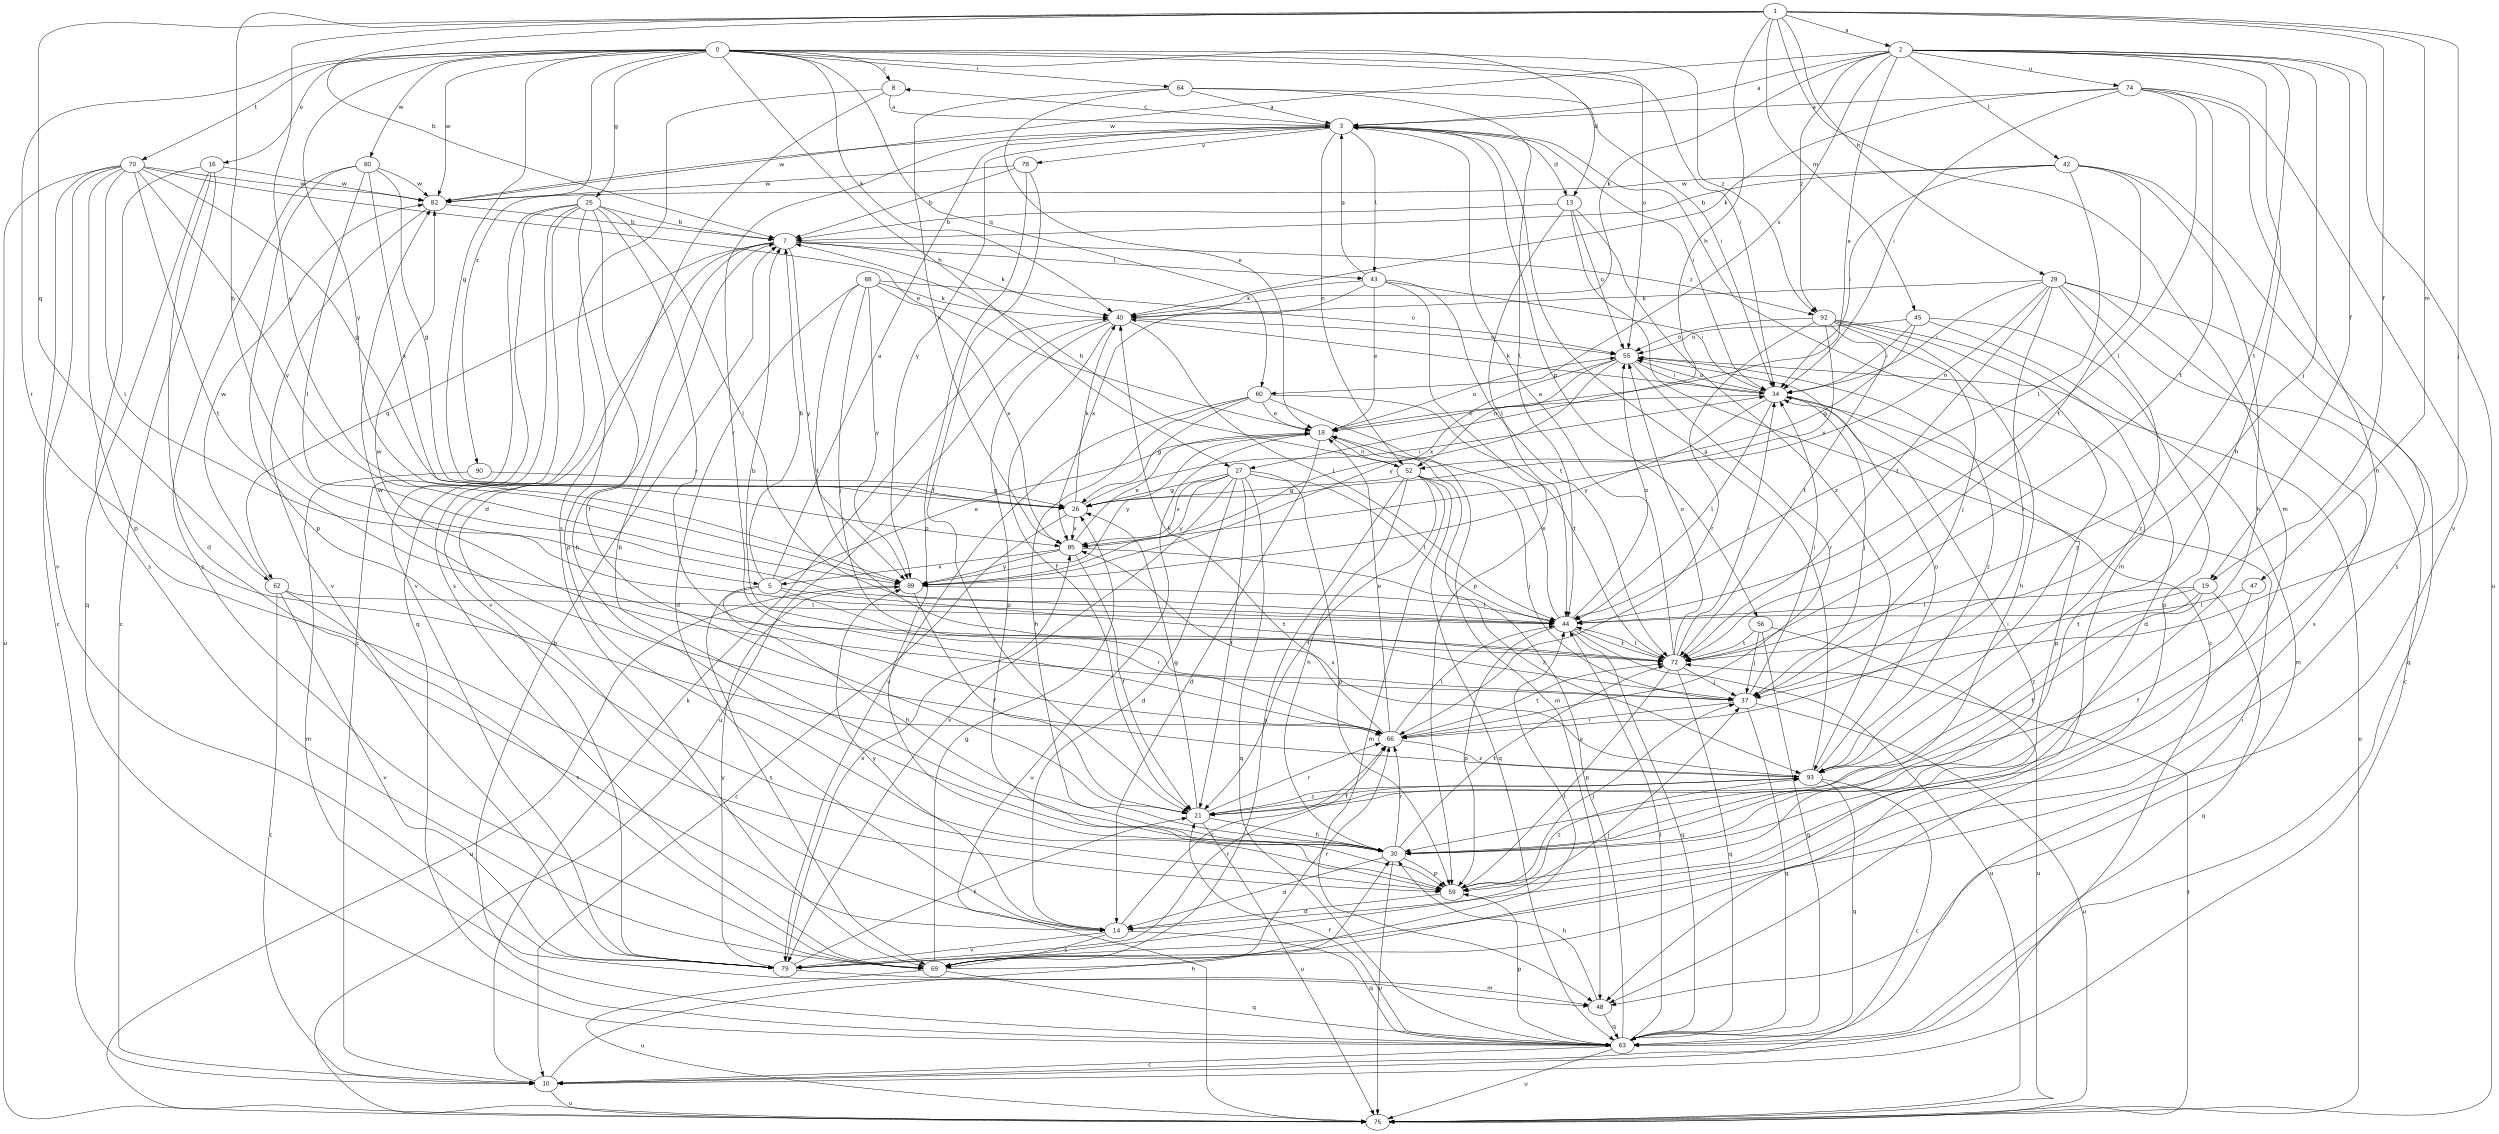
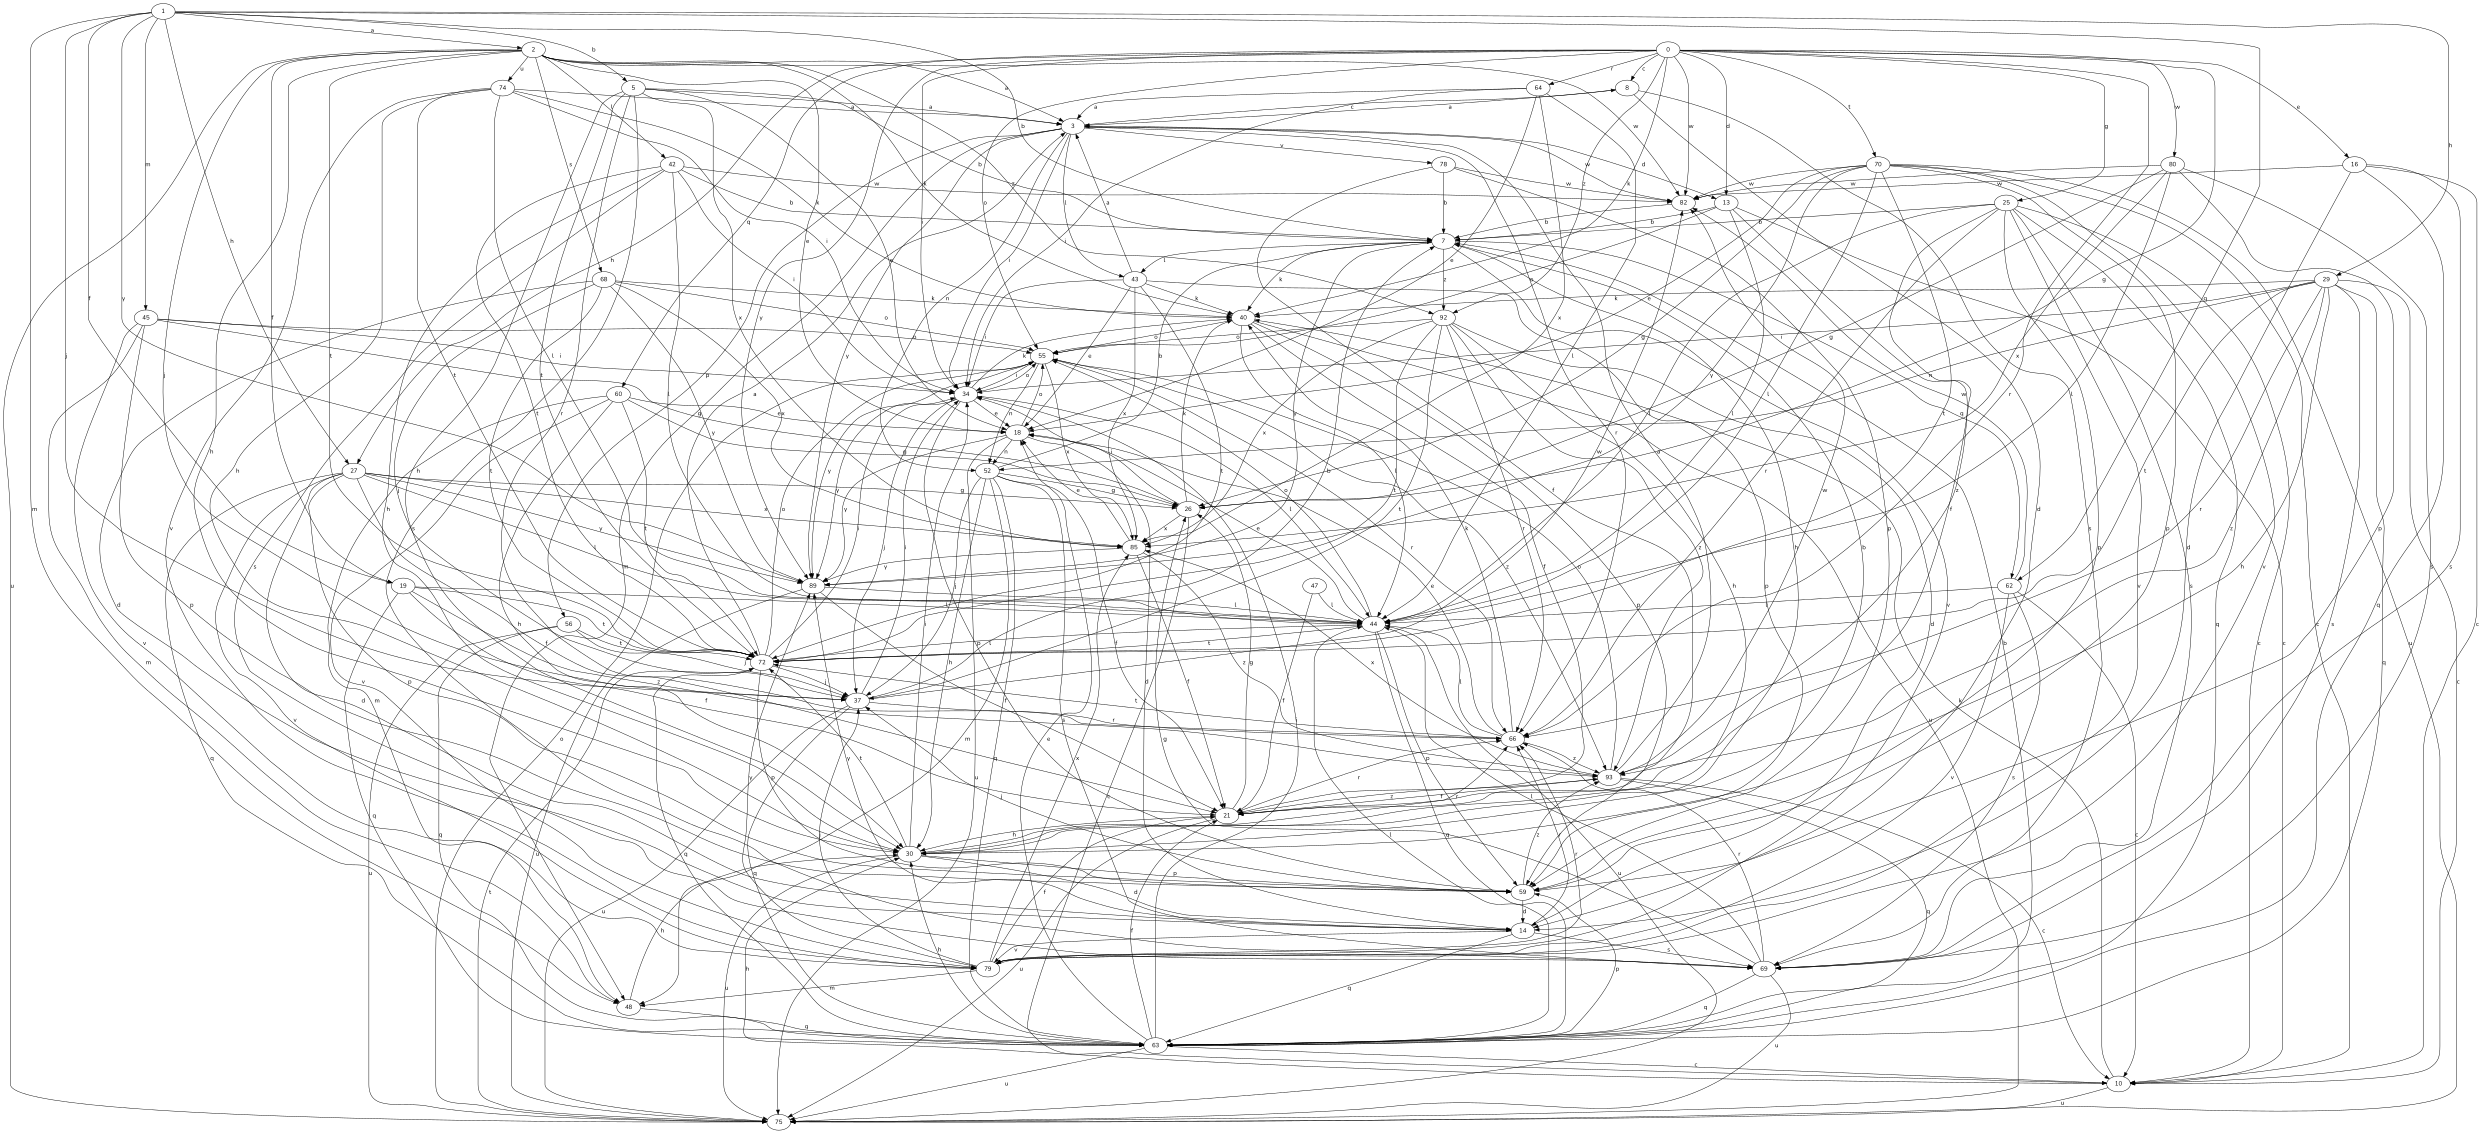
(2403, 39) -> none
(1653, 313) -> (566, 163)
(479, 471) -> none
(1963, 509) -> (1400, 509)
(923, 567) -> (788, 395)
(376, 659) -> (364, 824)
none -> (1794, 775)
none -> (982, 1013)
